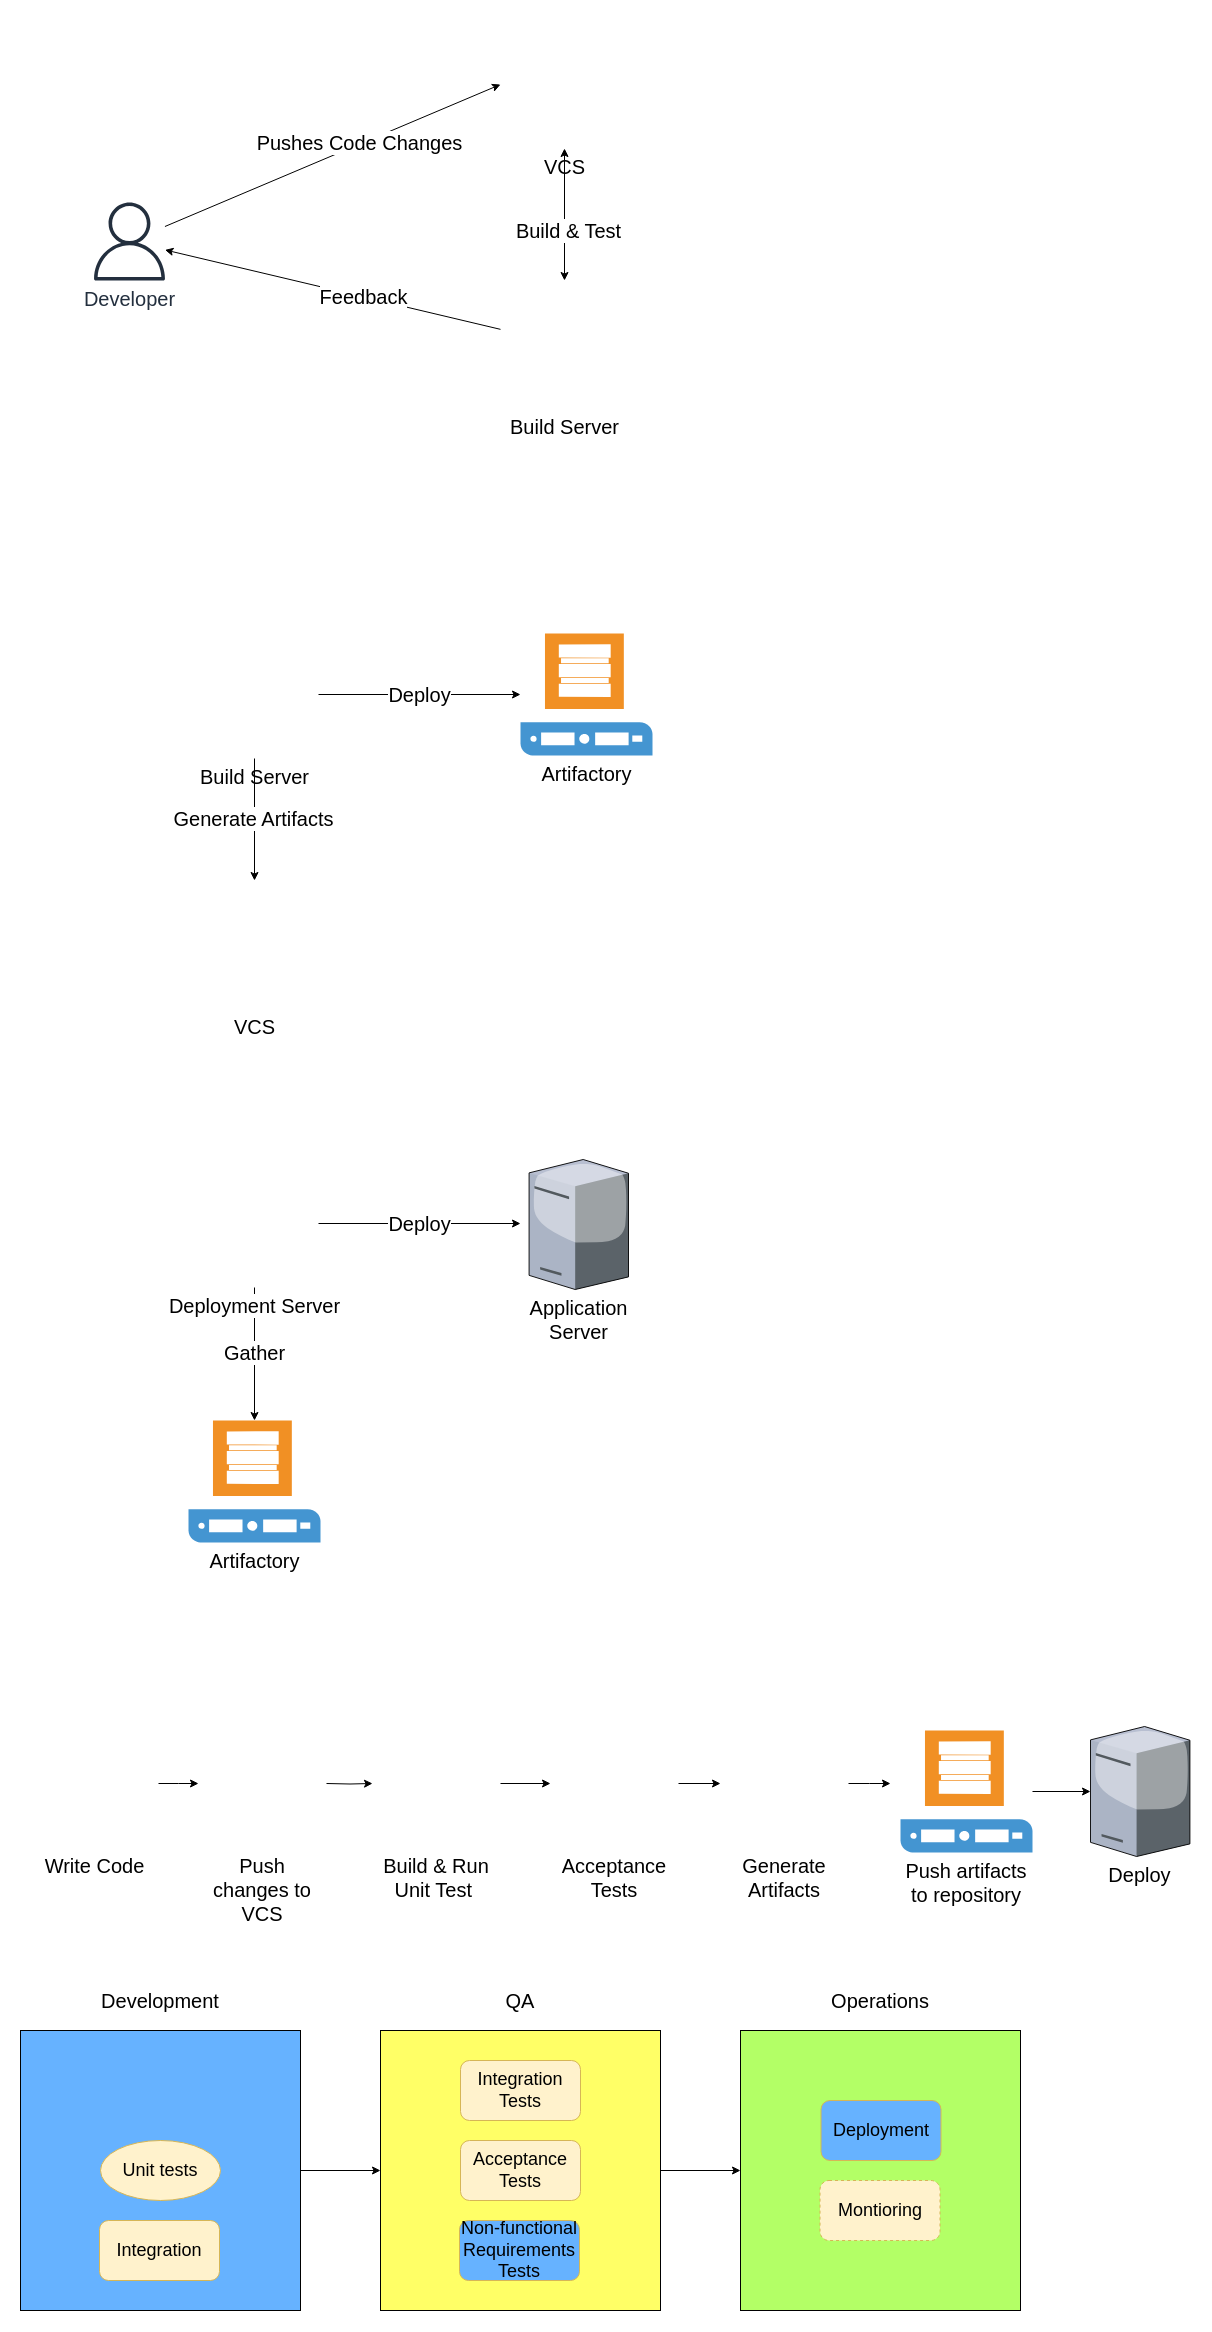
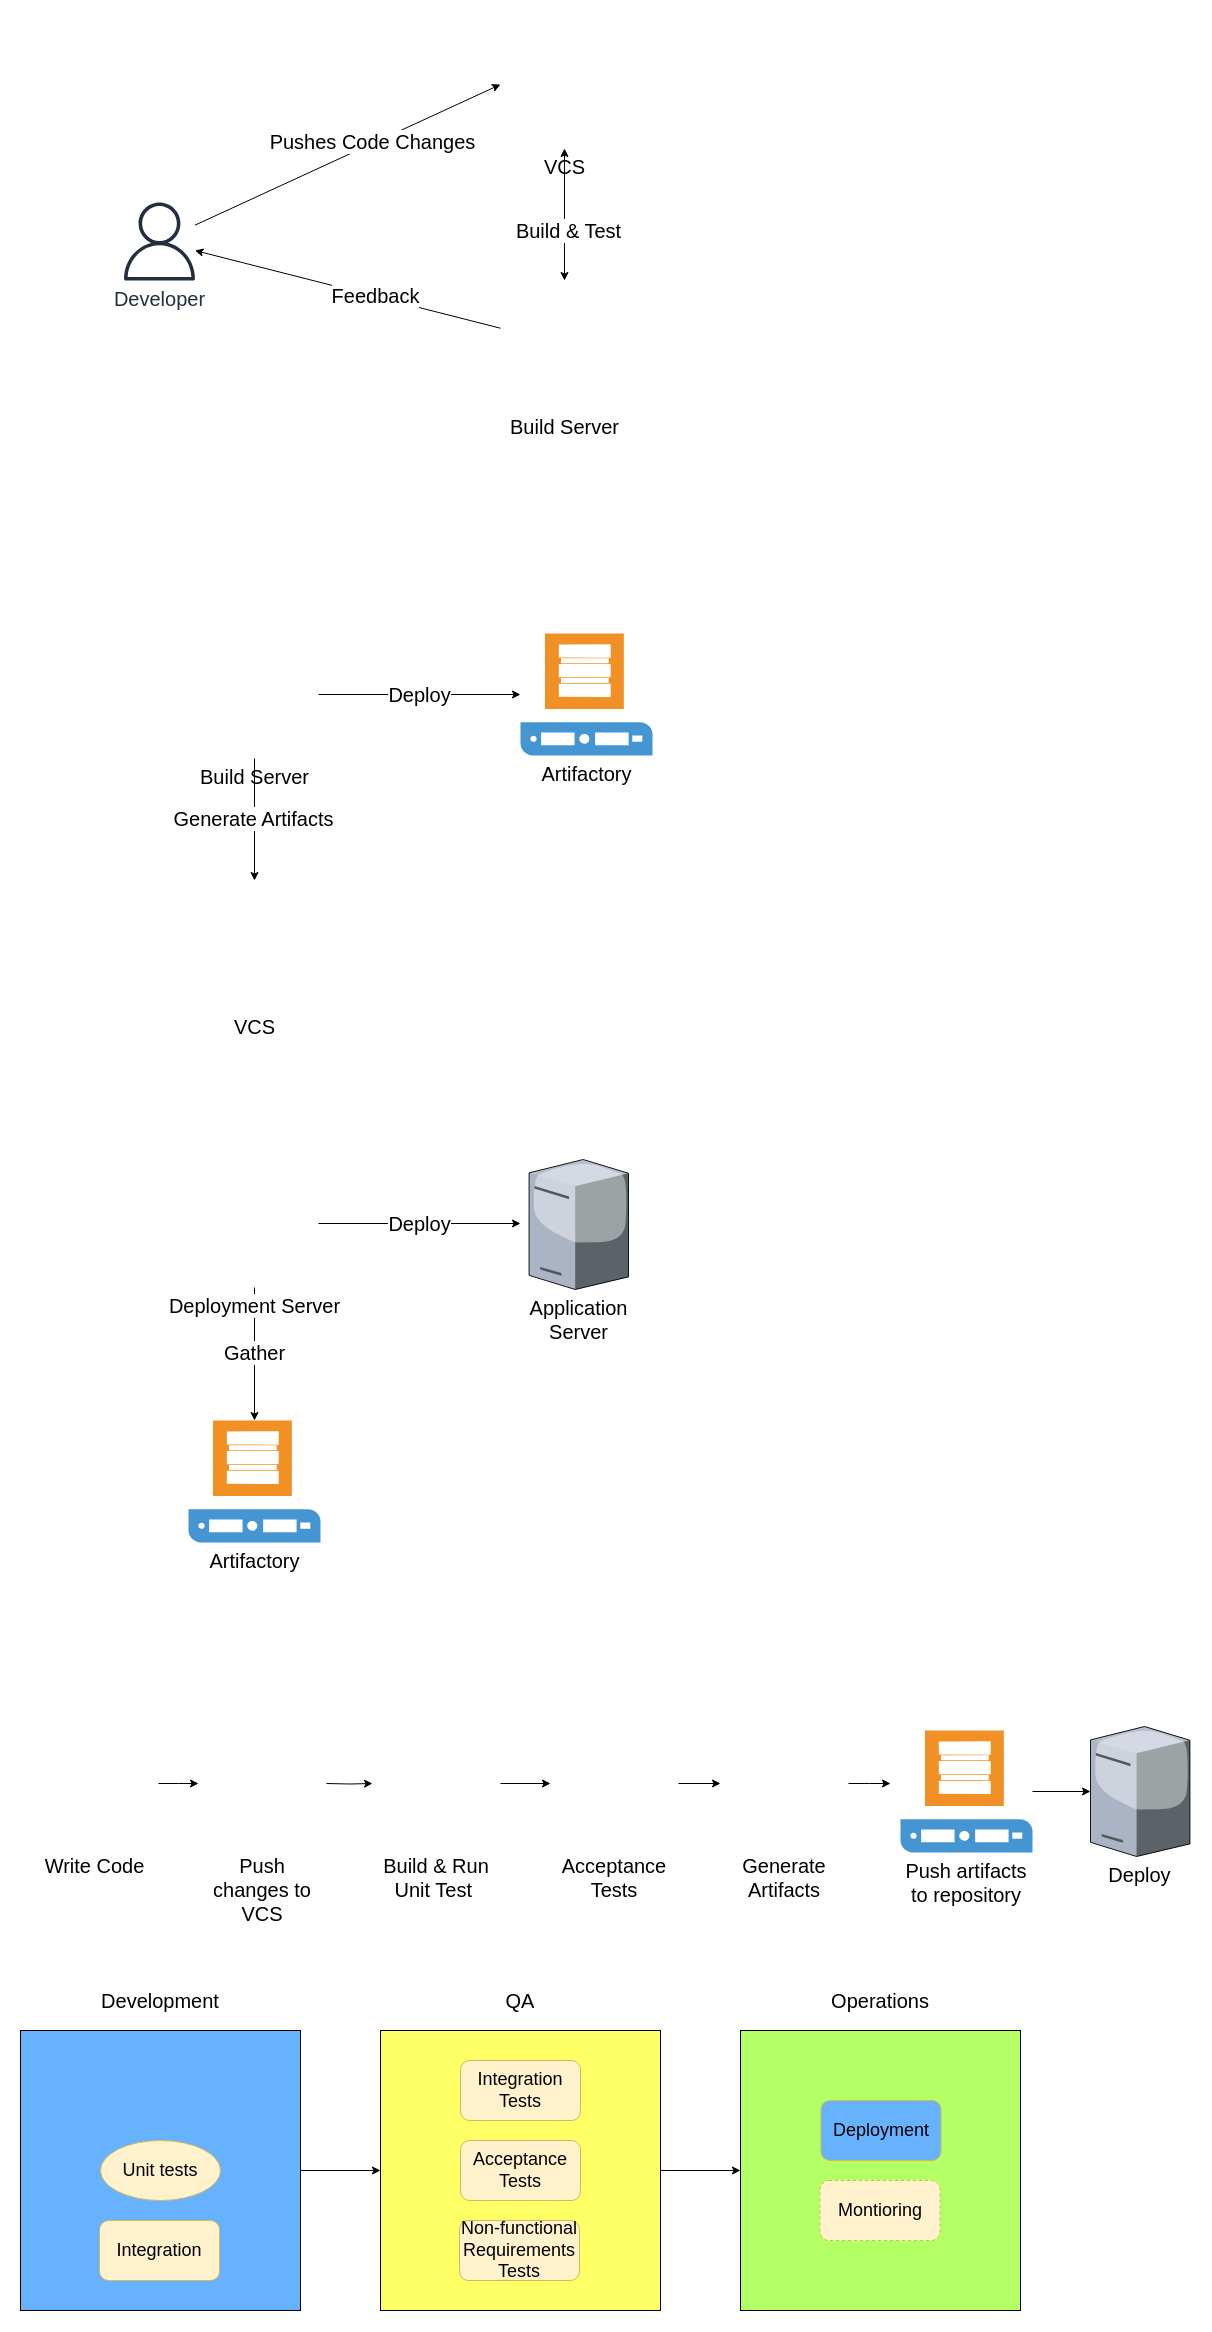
(130, 242) -> (160, 242)
(520, 2251) -> (520, 2251)
